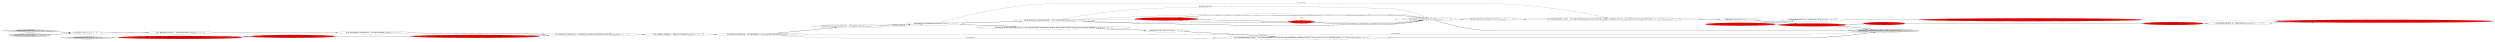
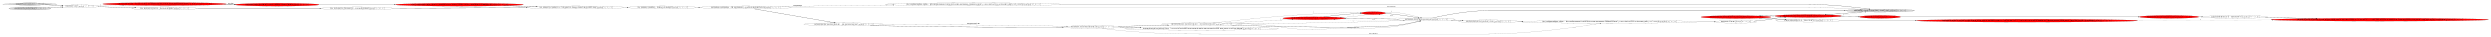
(1166, 31) -> none
(88, 38) -> none
